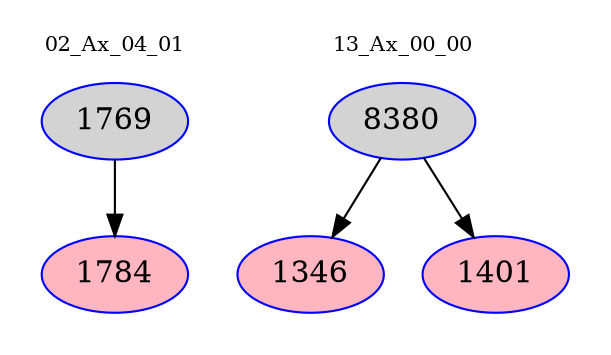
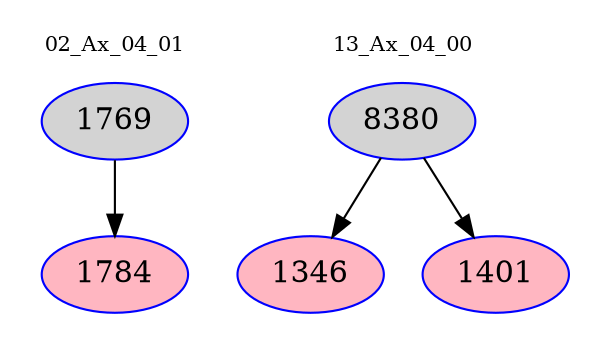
(403, 46) -> (403, 46)
